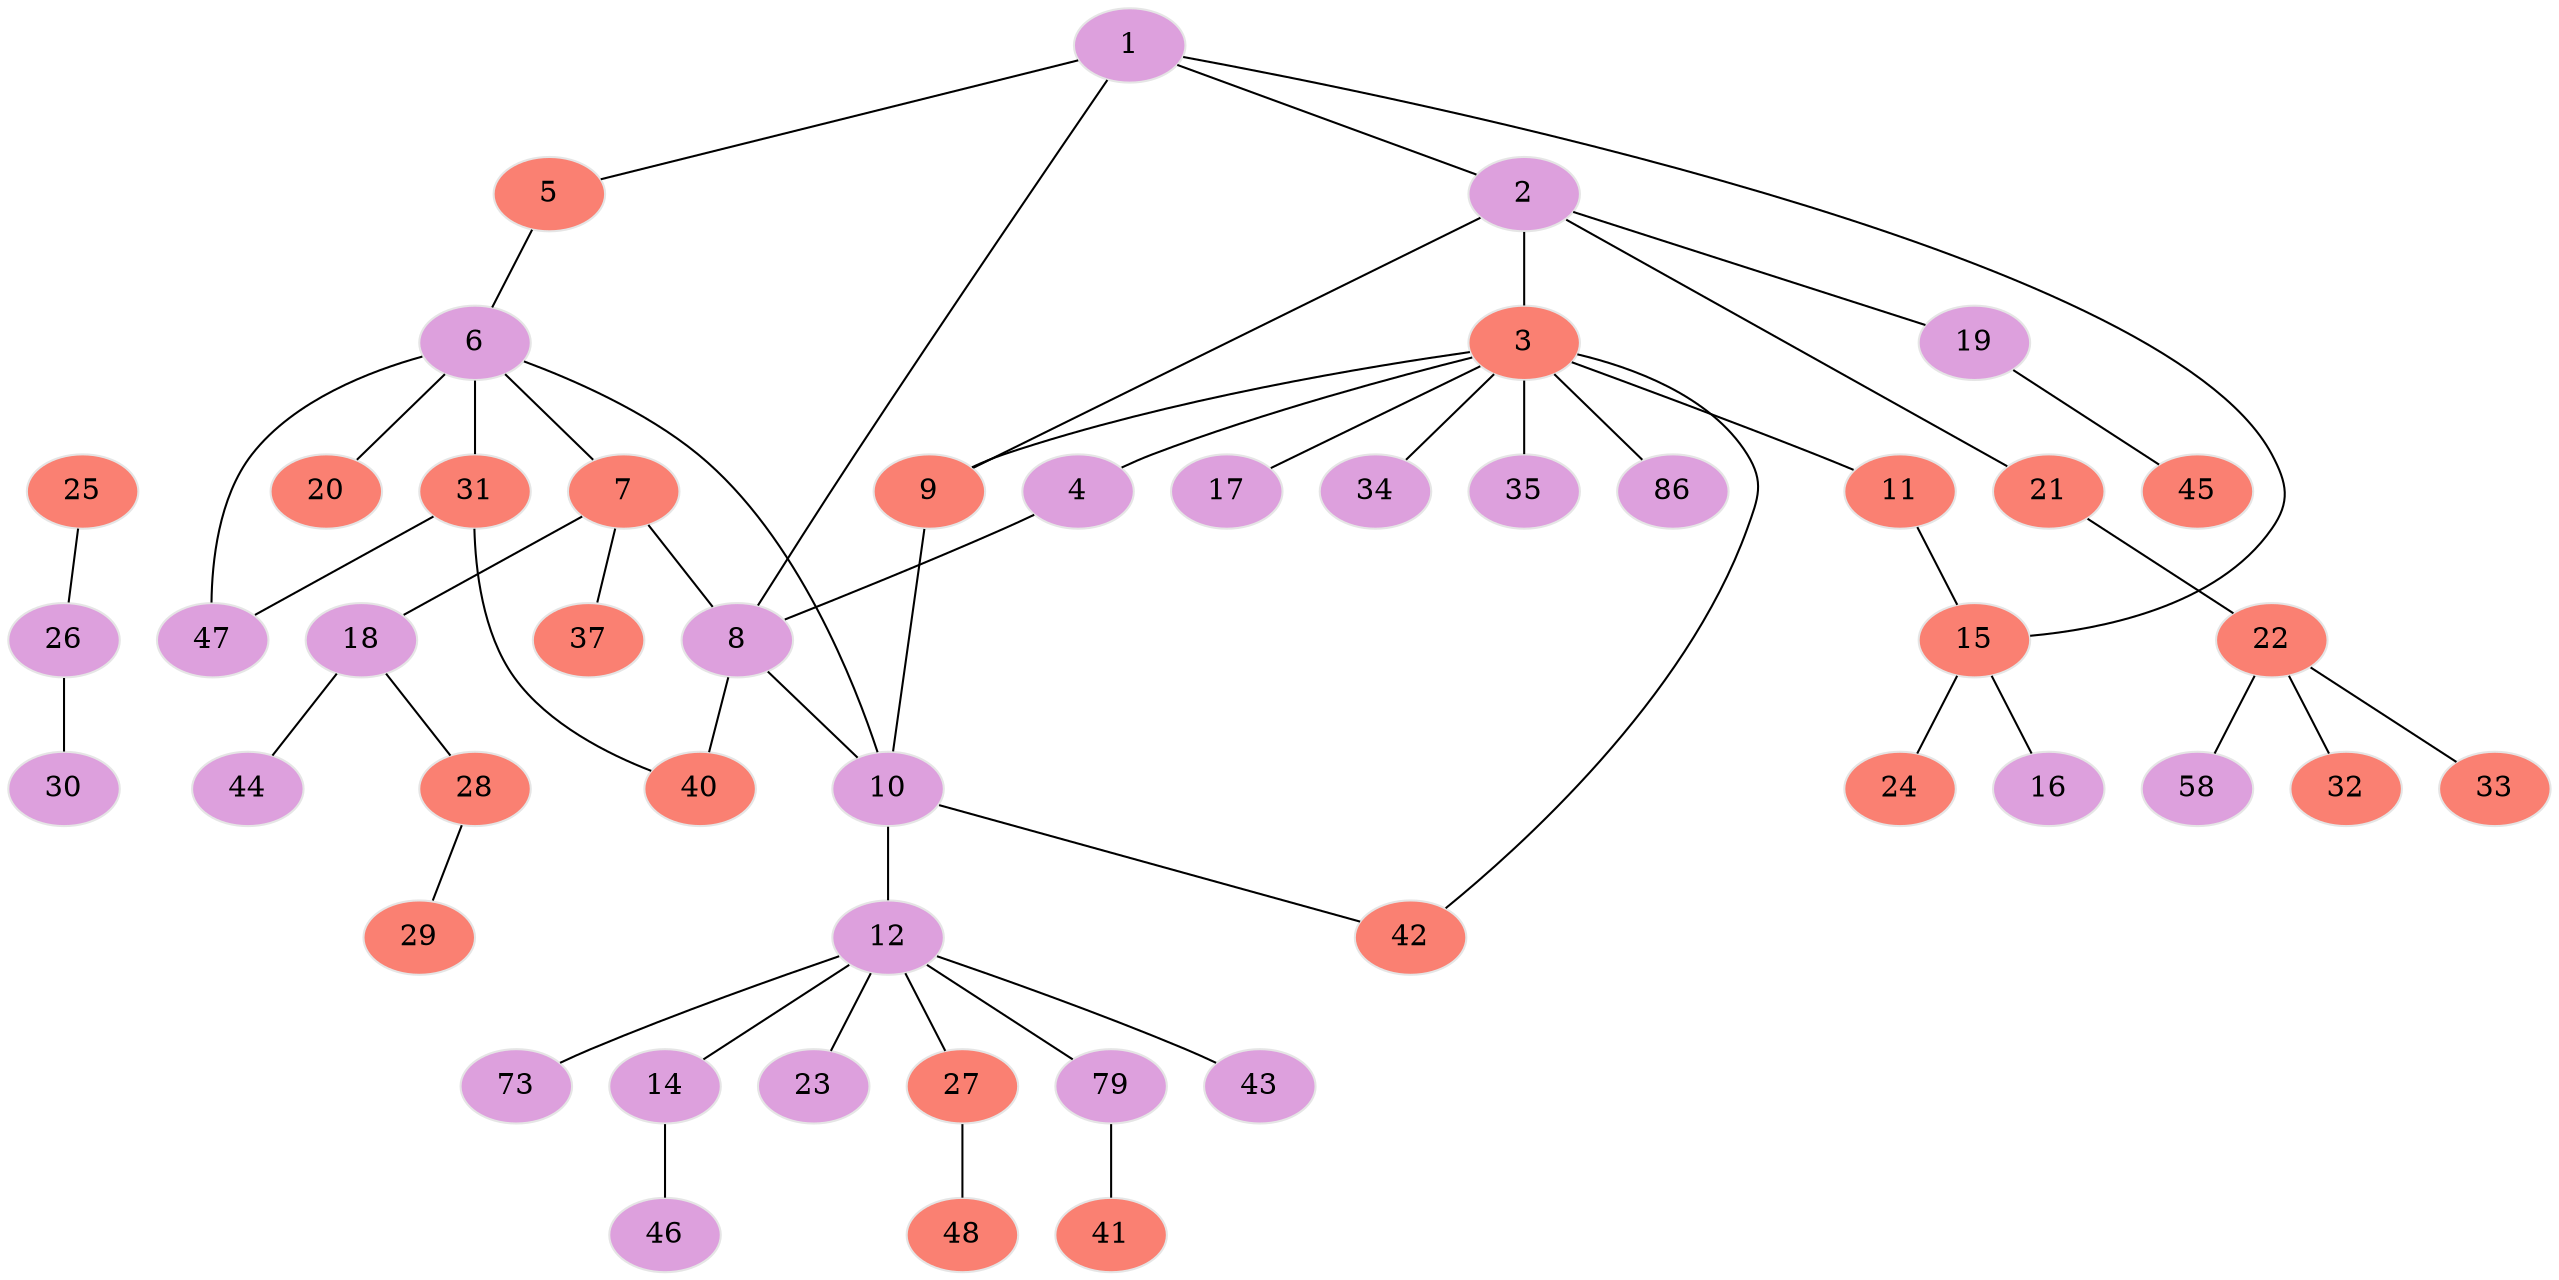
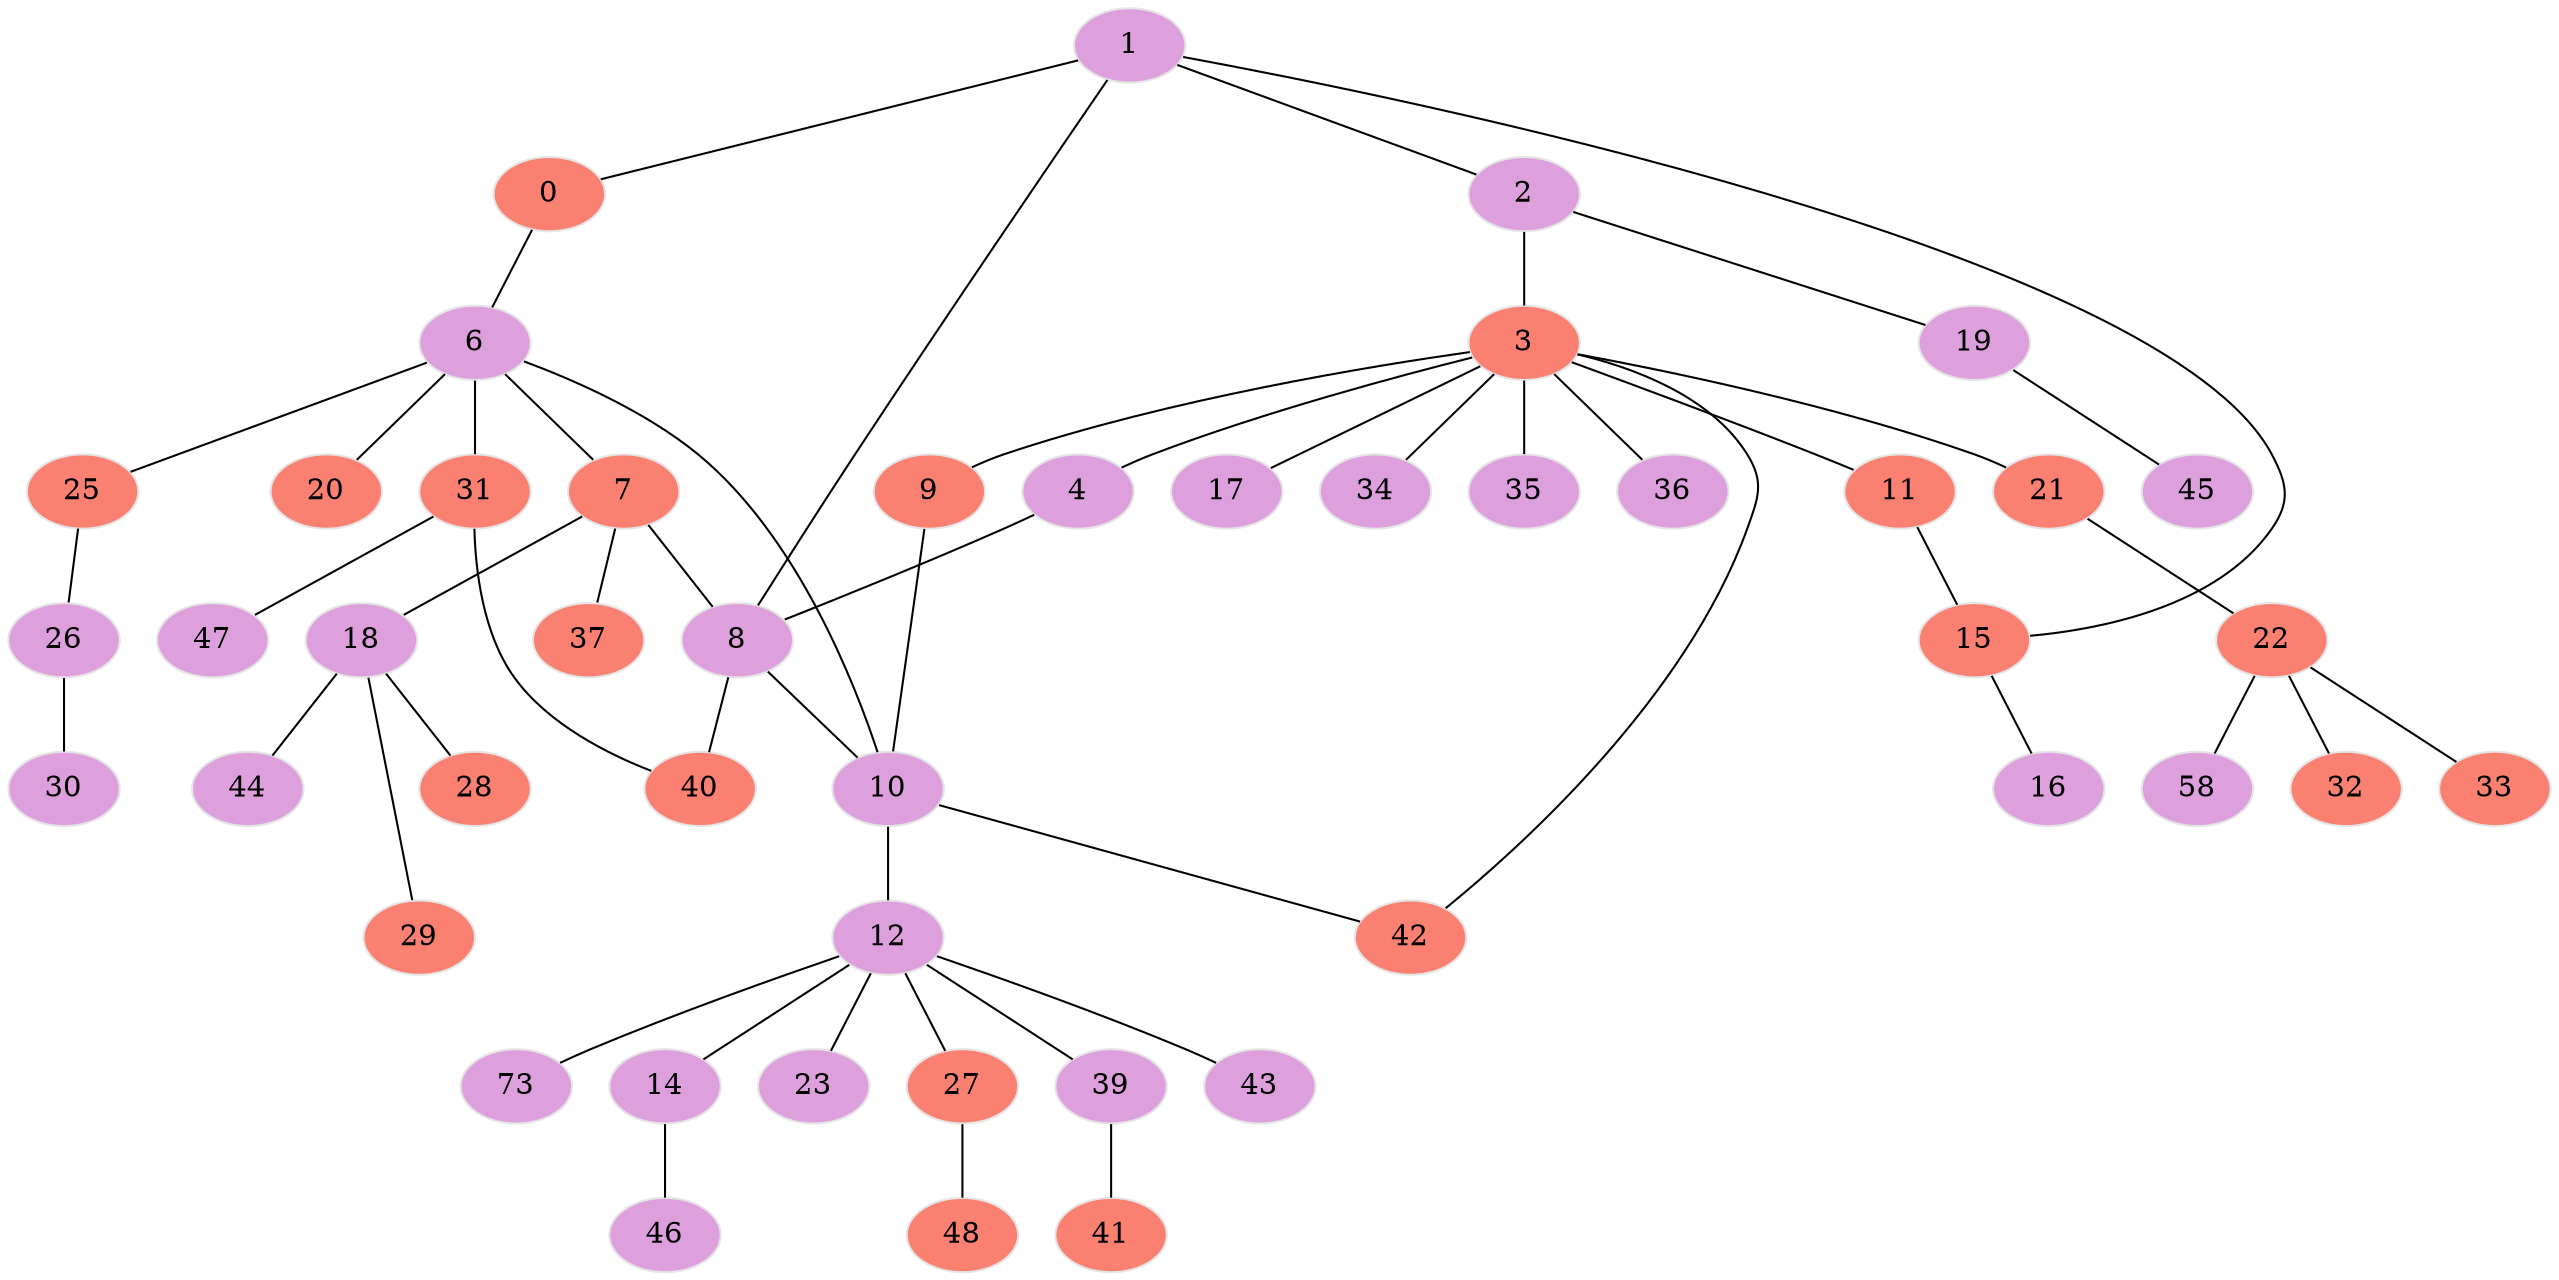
(549, 194) -> (549, 194)
(1227, 343) -> none
(1787, 343) -> (1795, 401)
(267, 438) -> (279, 417)
(1673, 492) -> (1673, 492)
(2197, 492) -> (2197, 492)
(1900, 789) -> none
(447, 863) -> (390, 789)
(1111, 1086) -> (1111, 1086)
